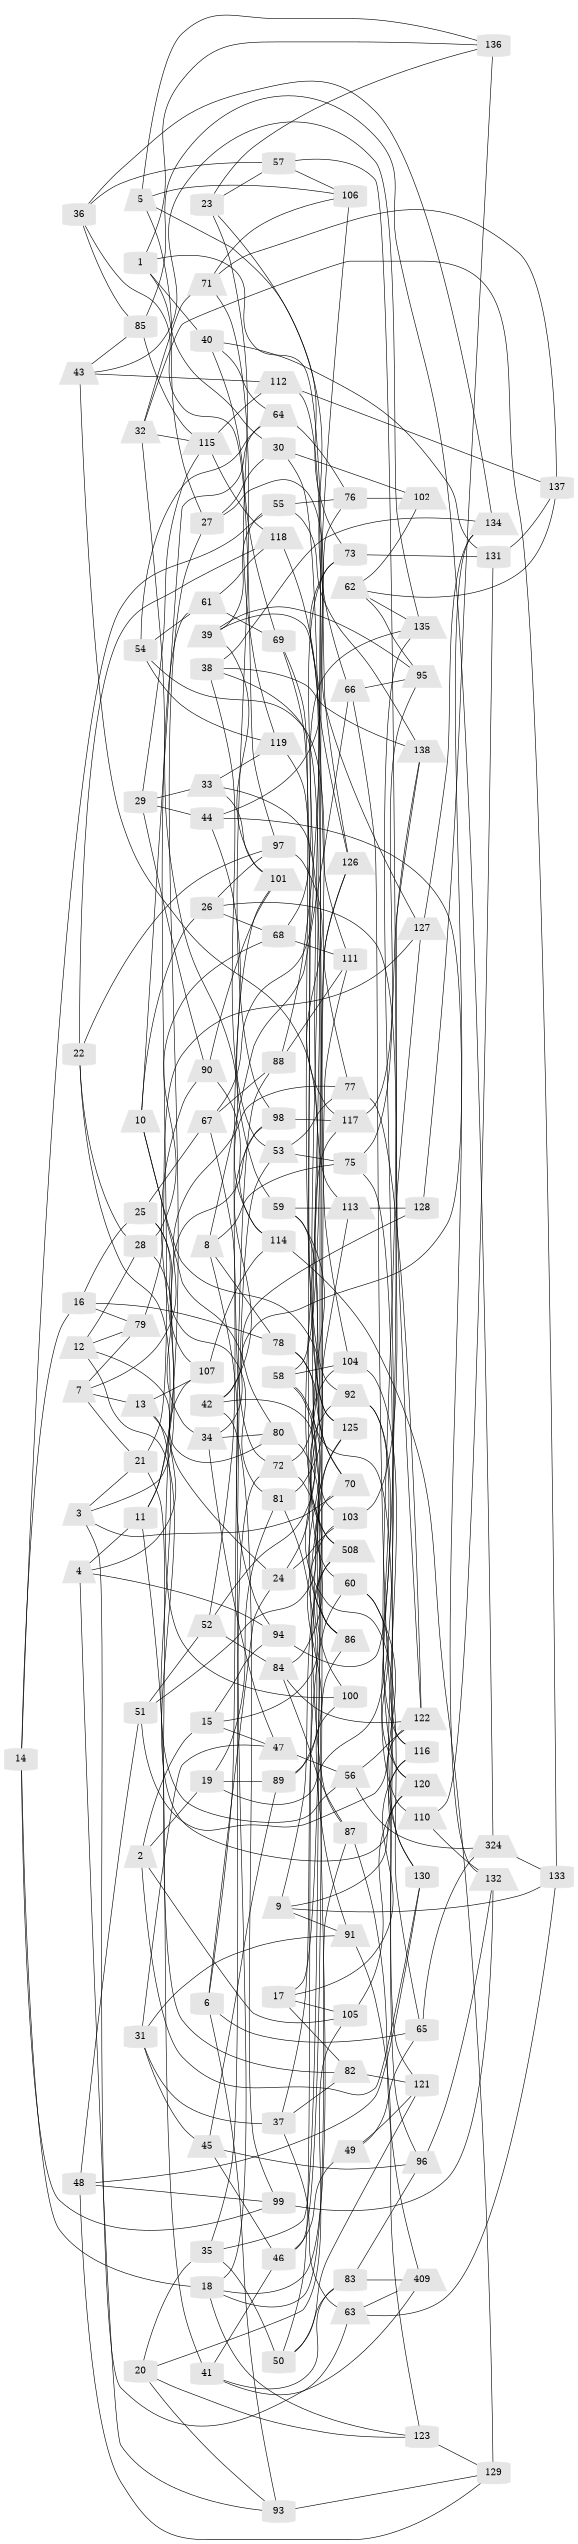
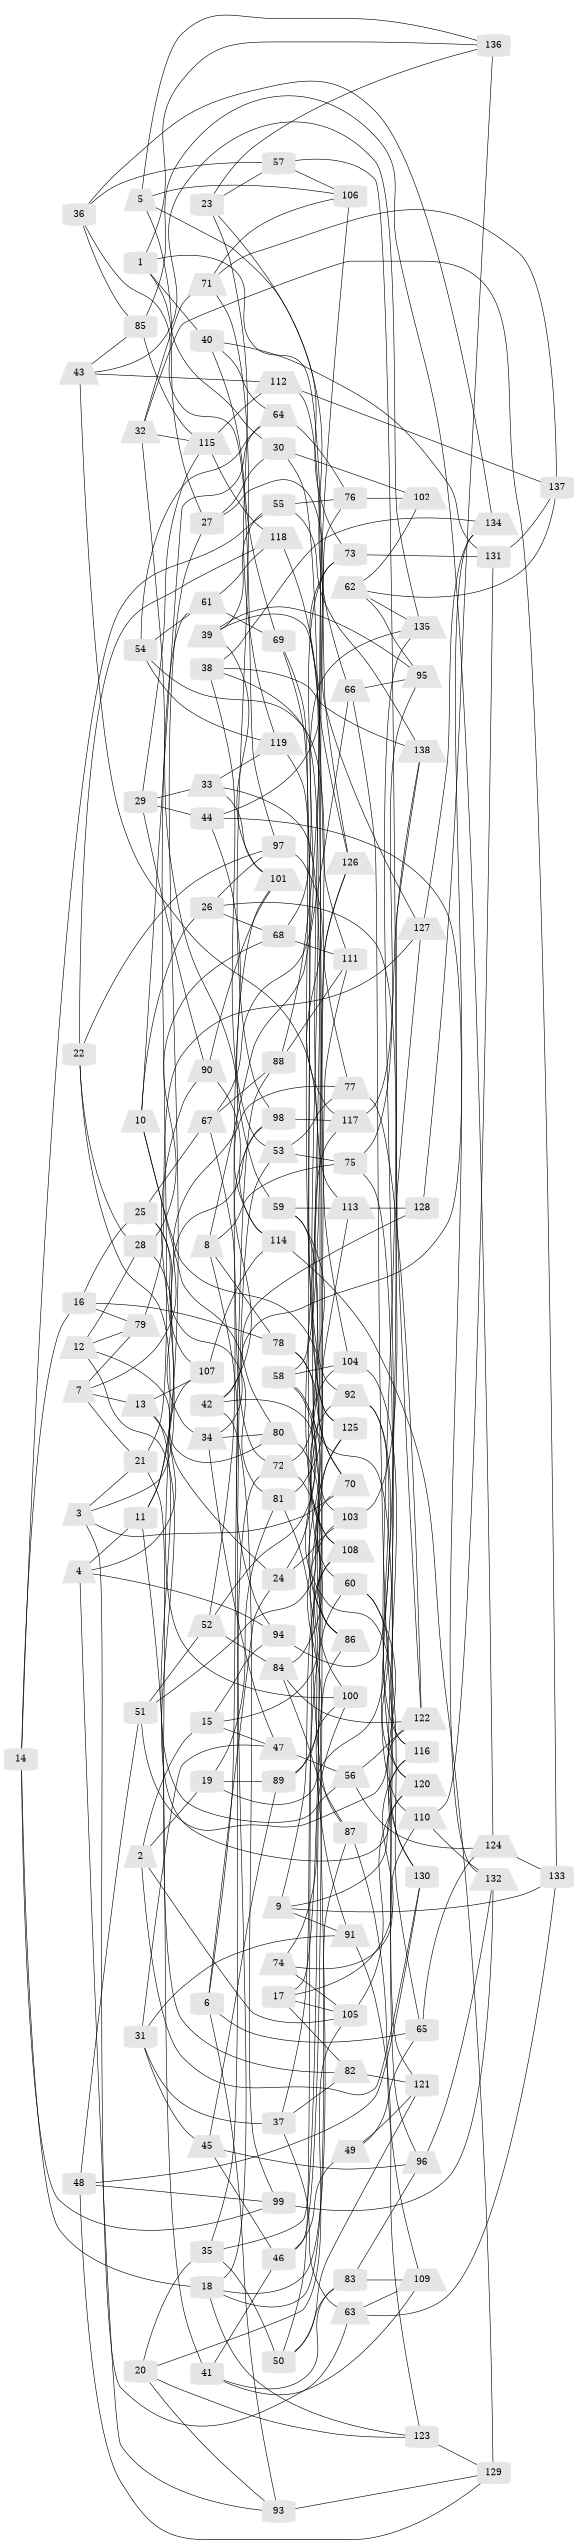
(350, 1551) -> (350, 1551)
(494, 1846) -> (494, 1846)
none -> (279, 1964)
(422, 2280) -> (422, 2280)
